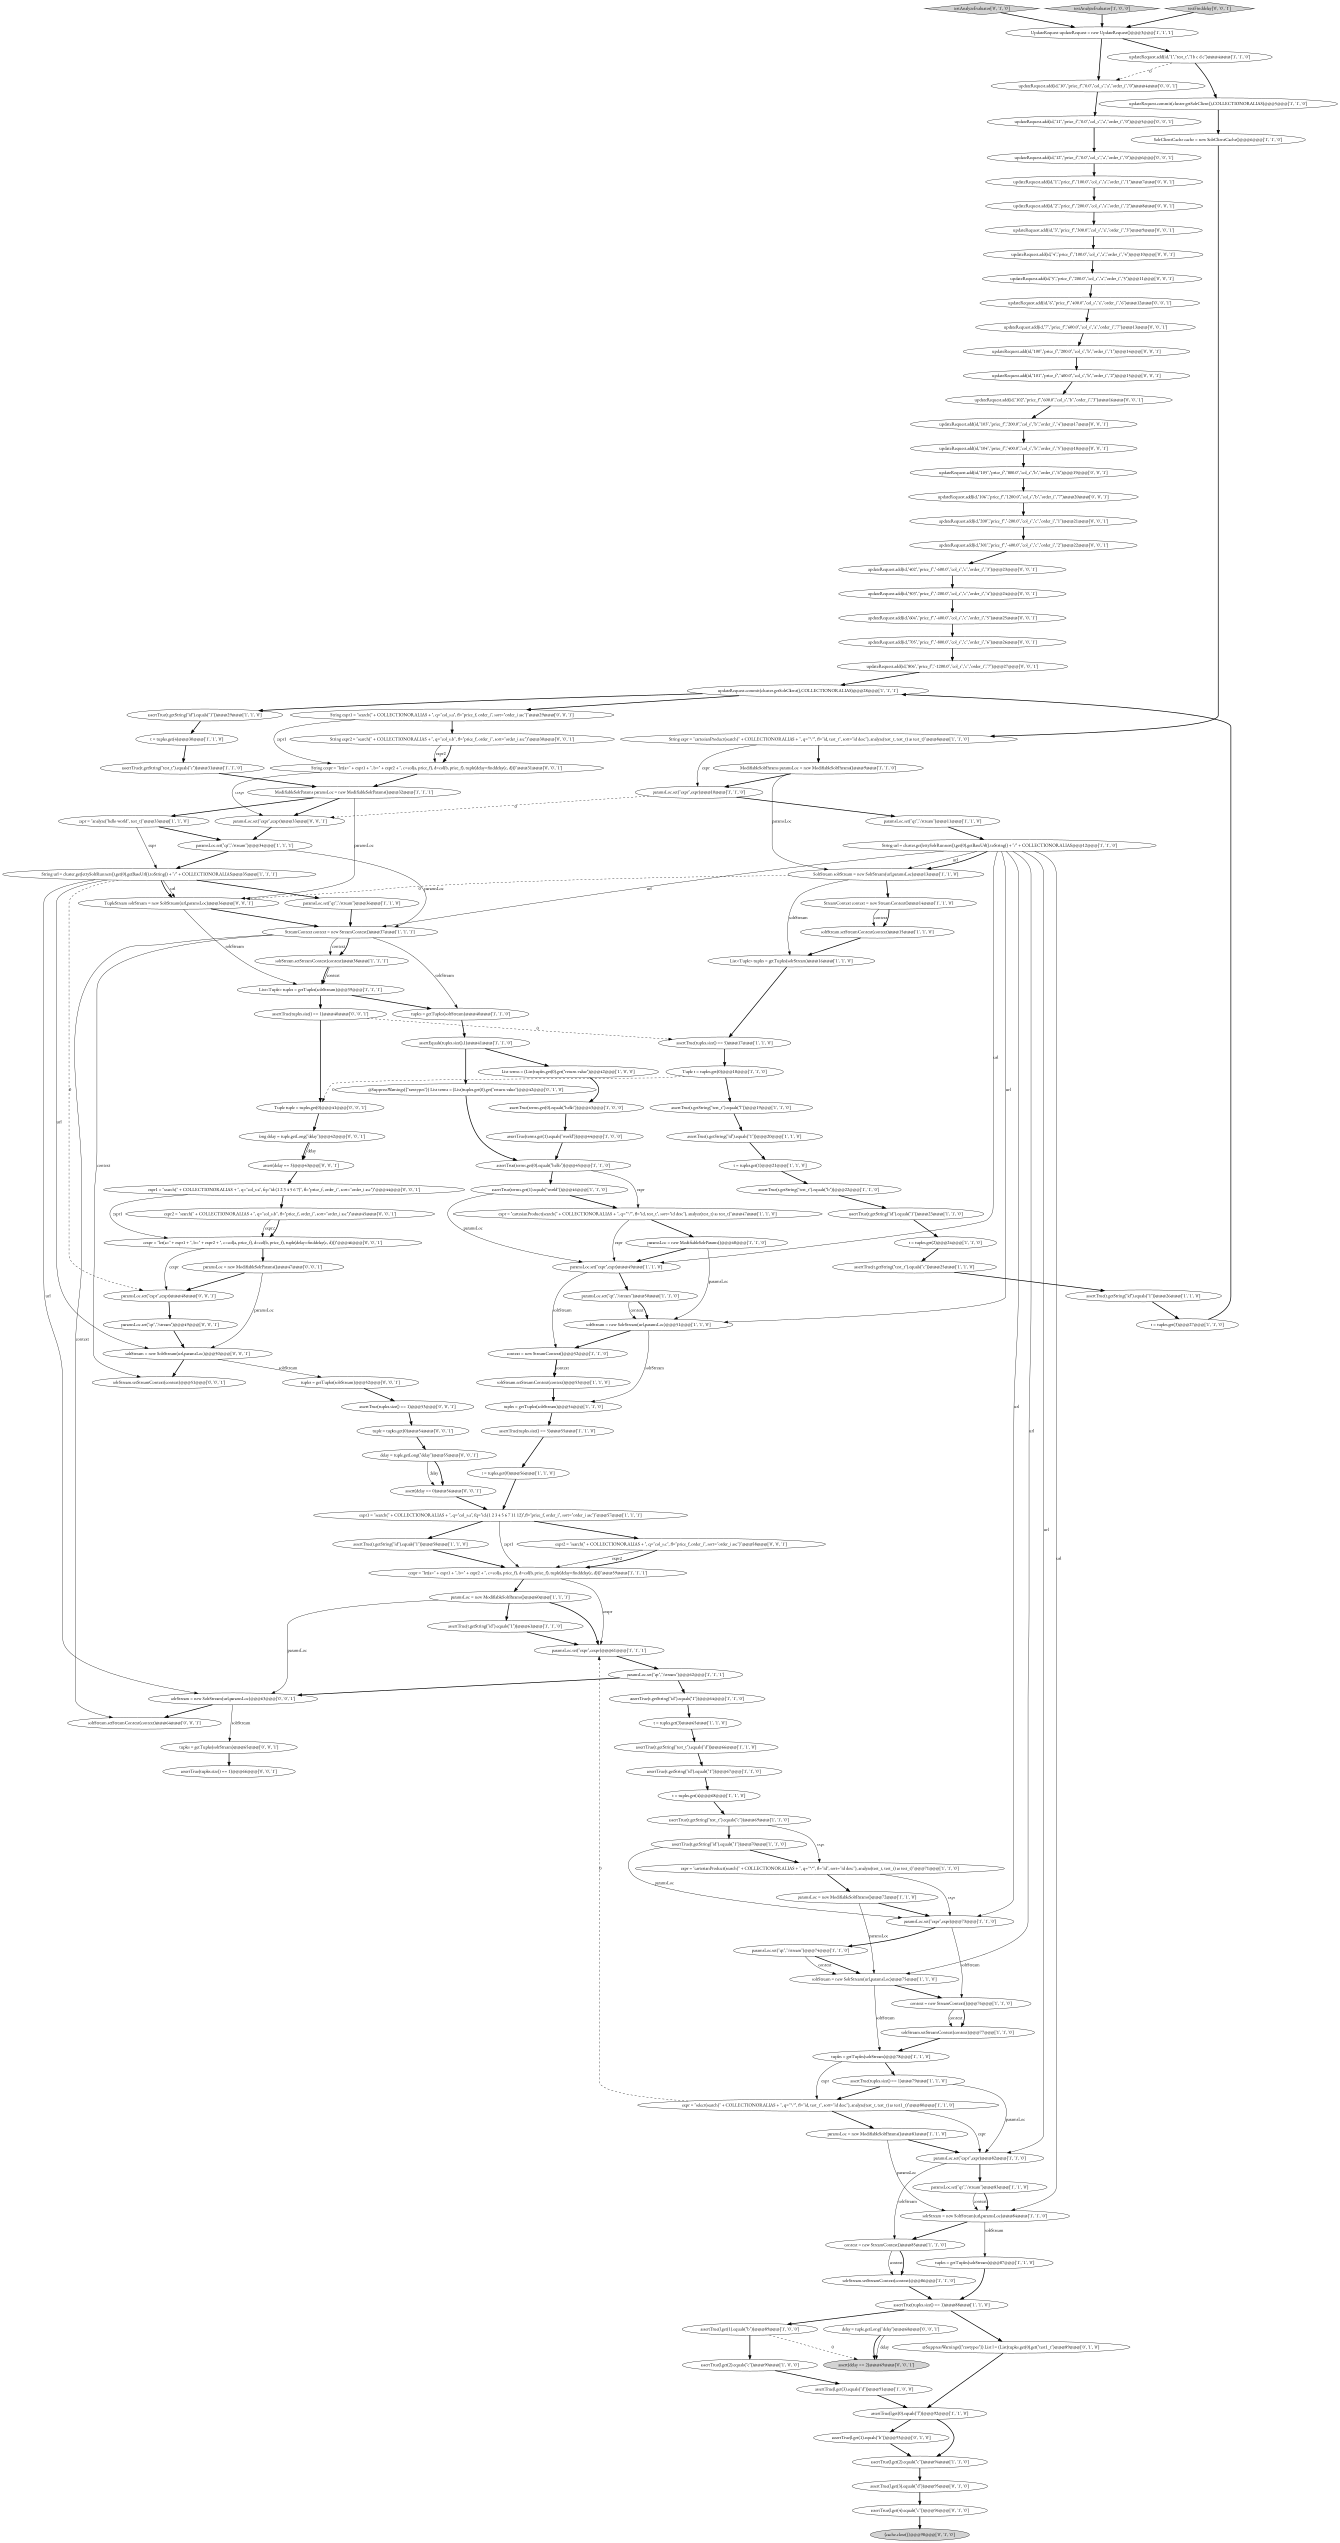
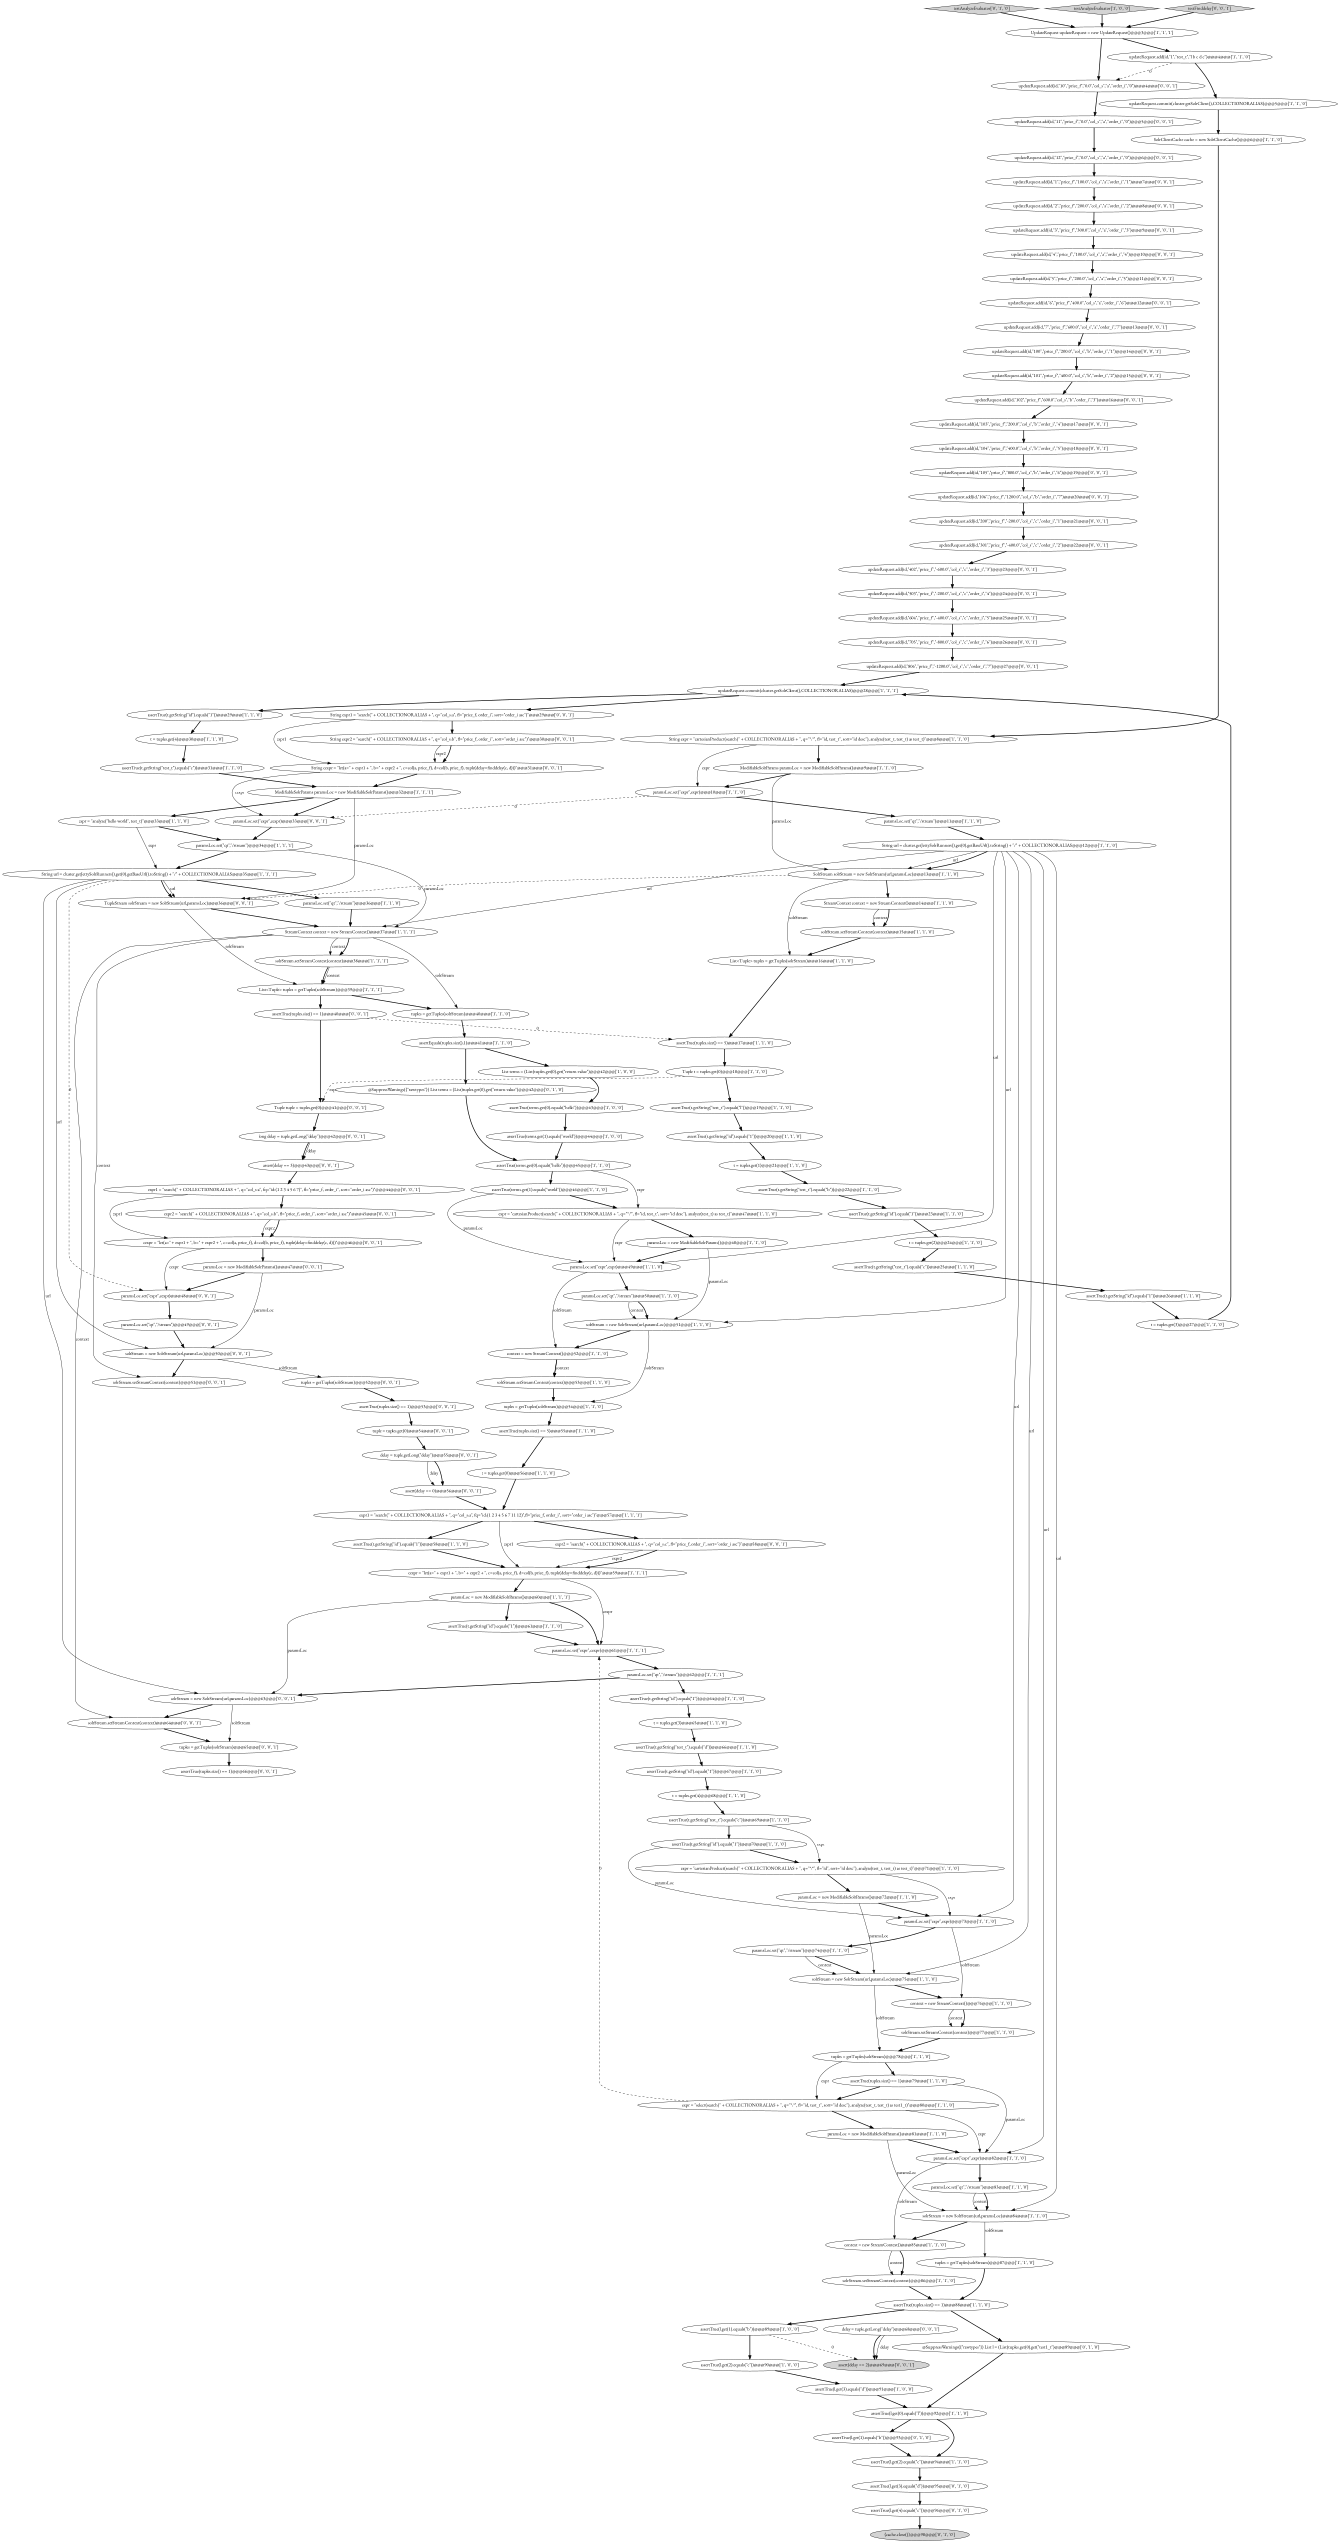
(333, 1090) -> (333, 1090)
none -> (185, 1735)
